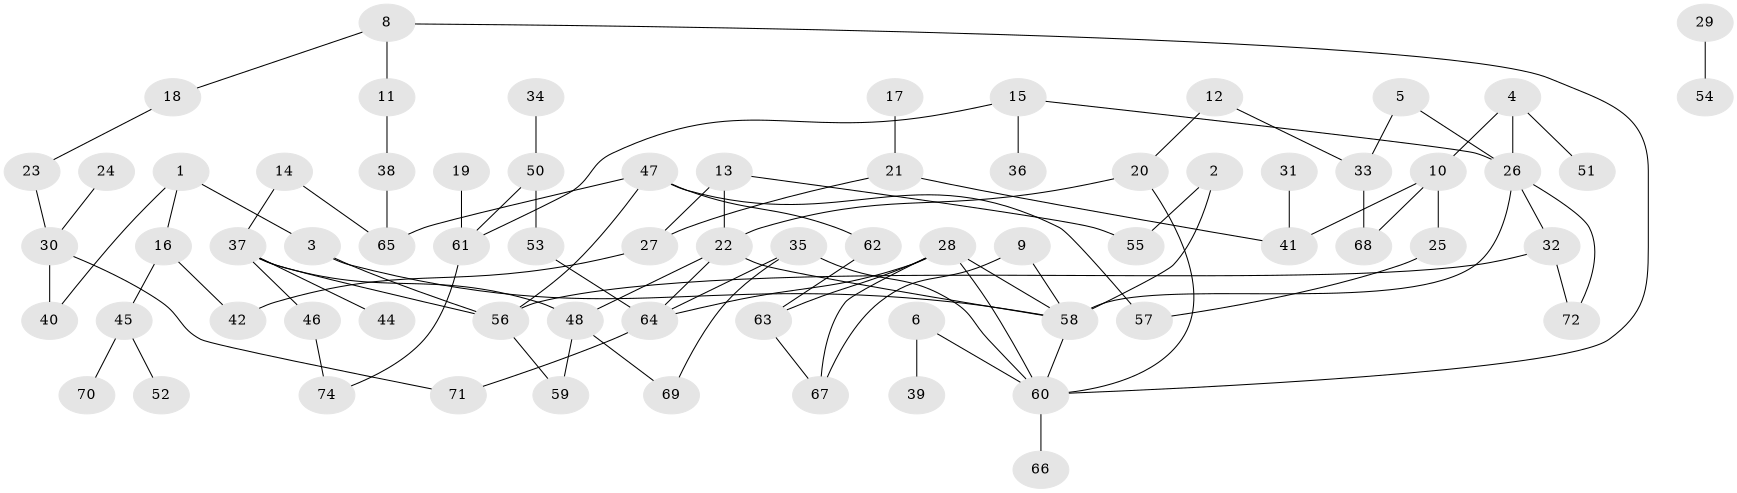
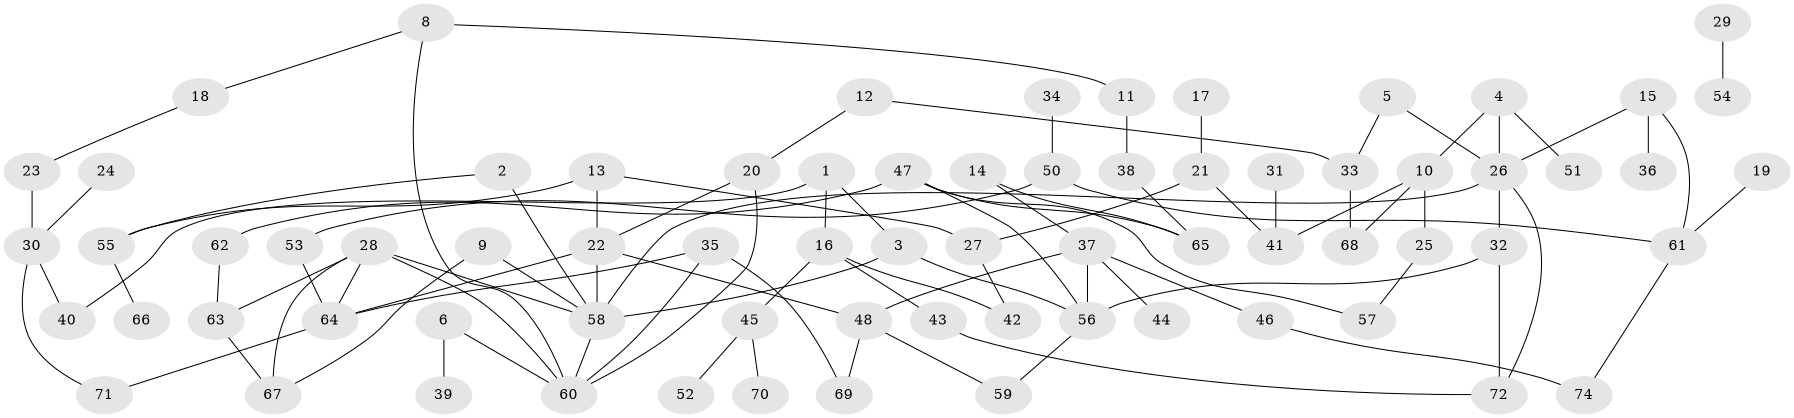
none -> (938, 321)
(1041, 433) -> (126, 287)
